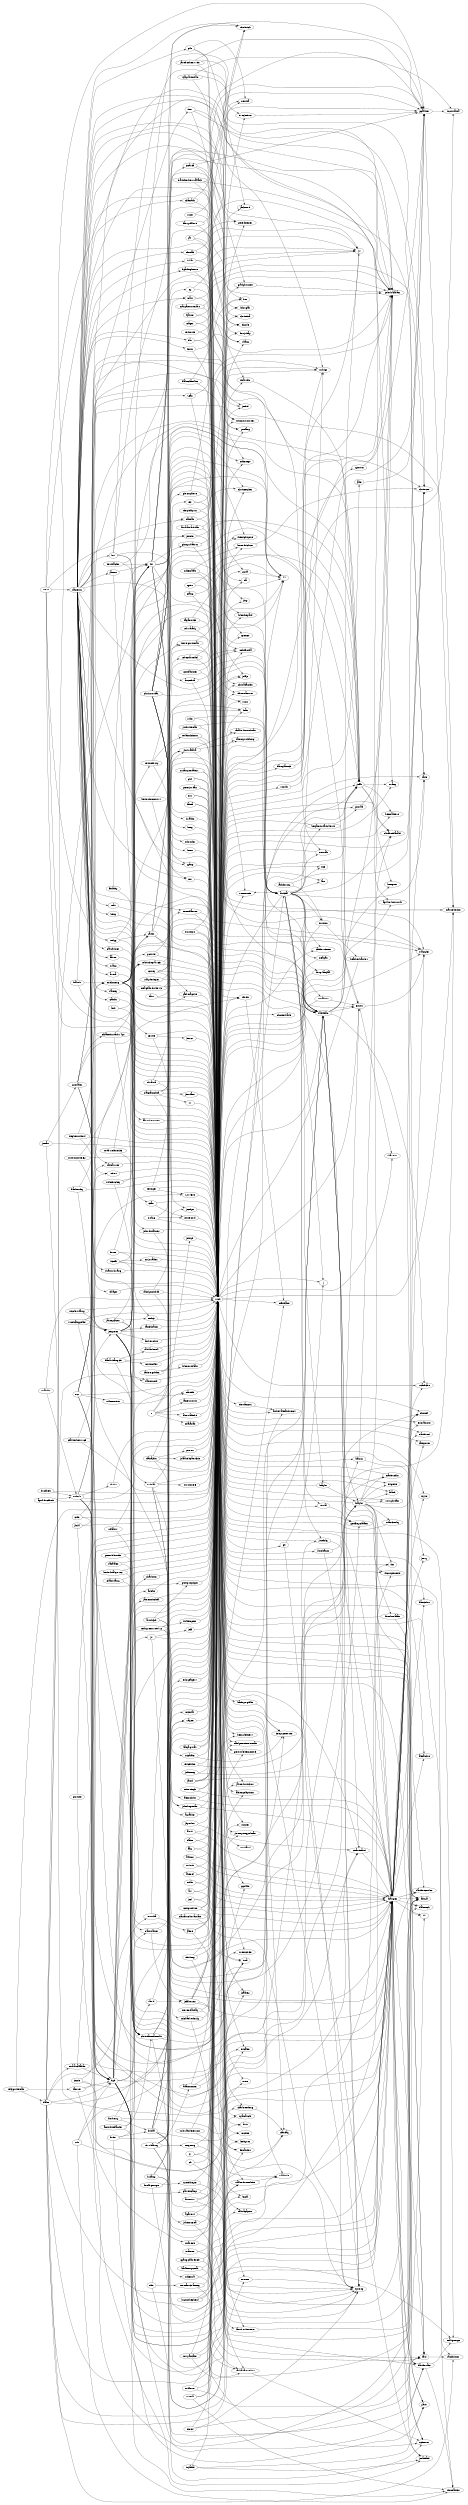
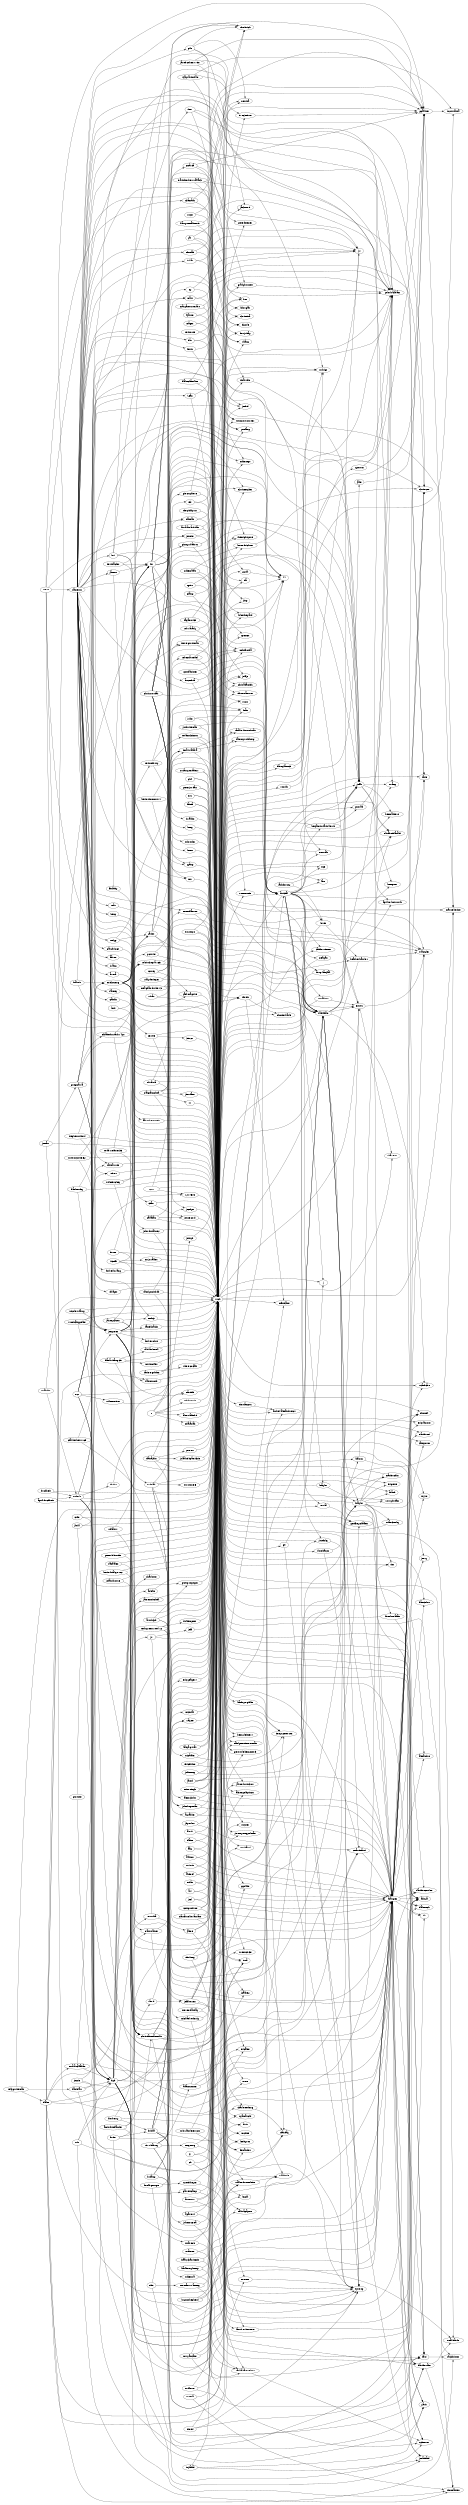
none -> (212, 32)
(190, 223) -> (190, 223)
(190, 269) -> none
(218, 375) -> none
(190, 750) -> (190, 750)
(268, 892) -> (263, 894)
(323, 923) -> (323, 923)
(151, 997) -> (151, 997)
none -> (260, 1006)
(269, 1073) -> (393, 955)
(77, 1085) -> (77, 1085)
(216, 1112) -> none
(151, 1189) -> (151, 1189)
(151, 1218) -> (151, 1218)
(214, 1262) -> (226, 999)
(113, 1271) -> (113, 1271)
(190, 1366) -> (190, 1366)
(190, 1401) -> (190, 1401)
(215, 1460) -> none
(392, 1573) -> none
(113, 1581) -> (113, 1581)
none -> (223, 1961)
(77, 2089) -> (77, 2089)
(378, 2227) -> (308, 1826)
(190, 2260) -> (190, 2260)
(190, 2268) -> (190, 2268)
(190, 2285) -> (190, 2285)
(453, 2340) -> (453, 2340)
